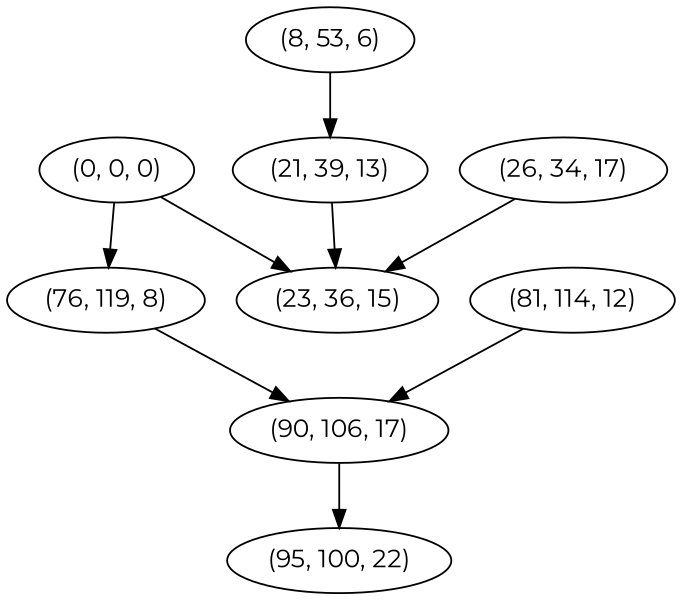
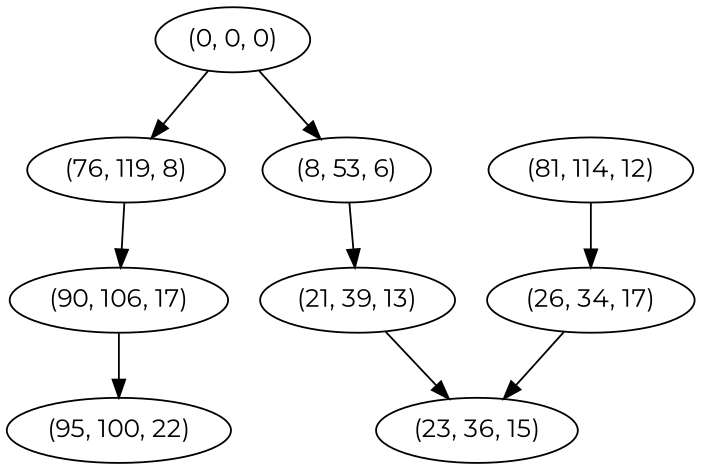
(218, 230) -> (284, 98)
(464, 361) -> (591, 226)
